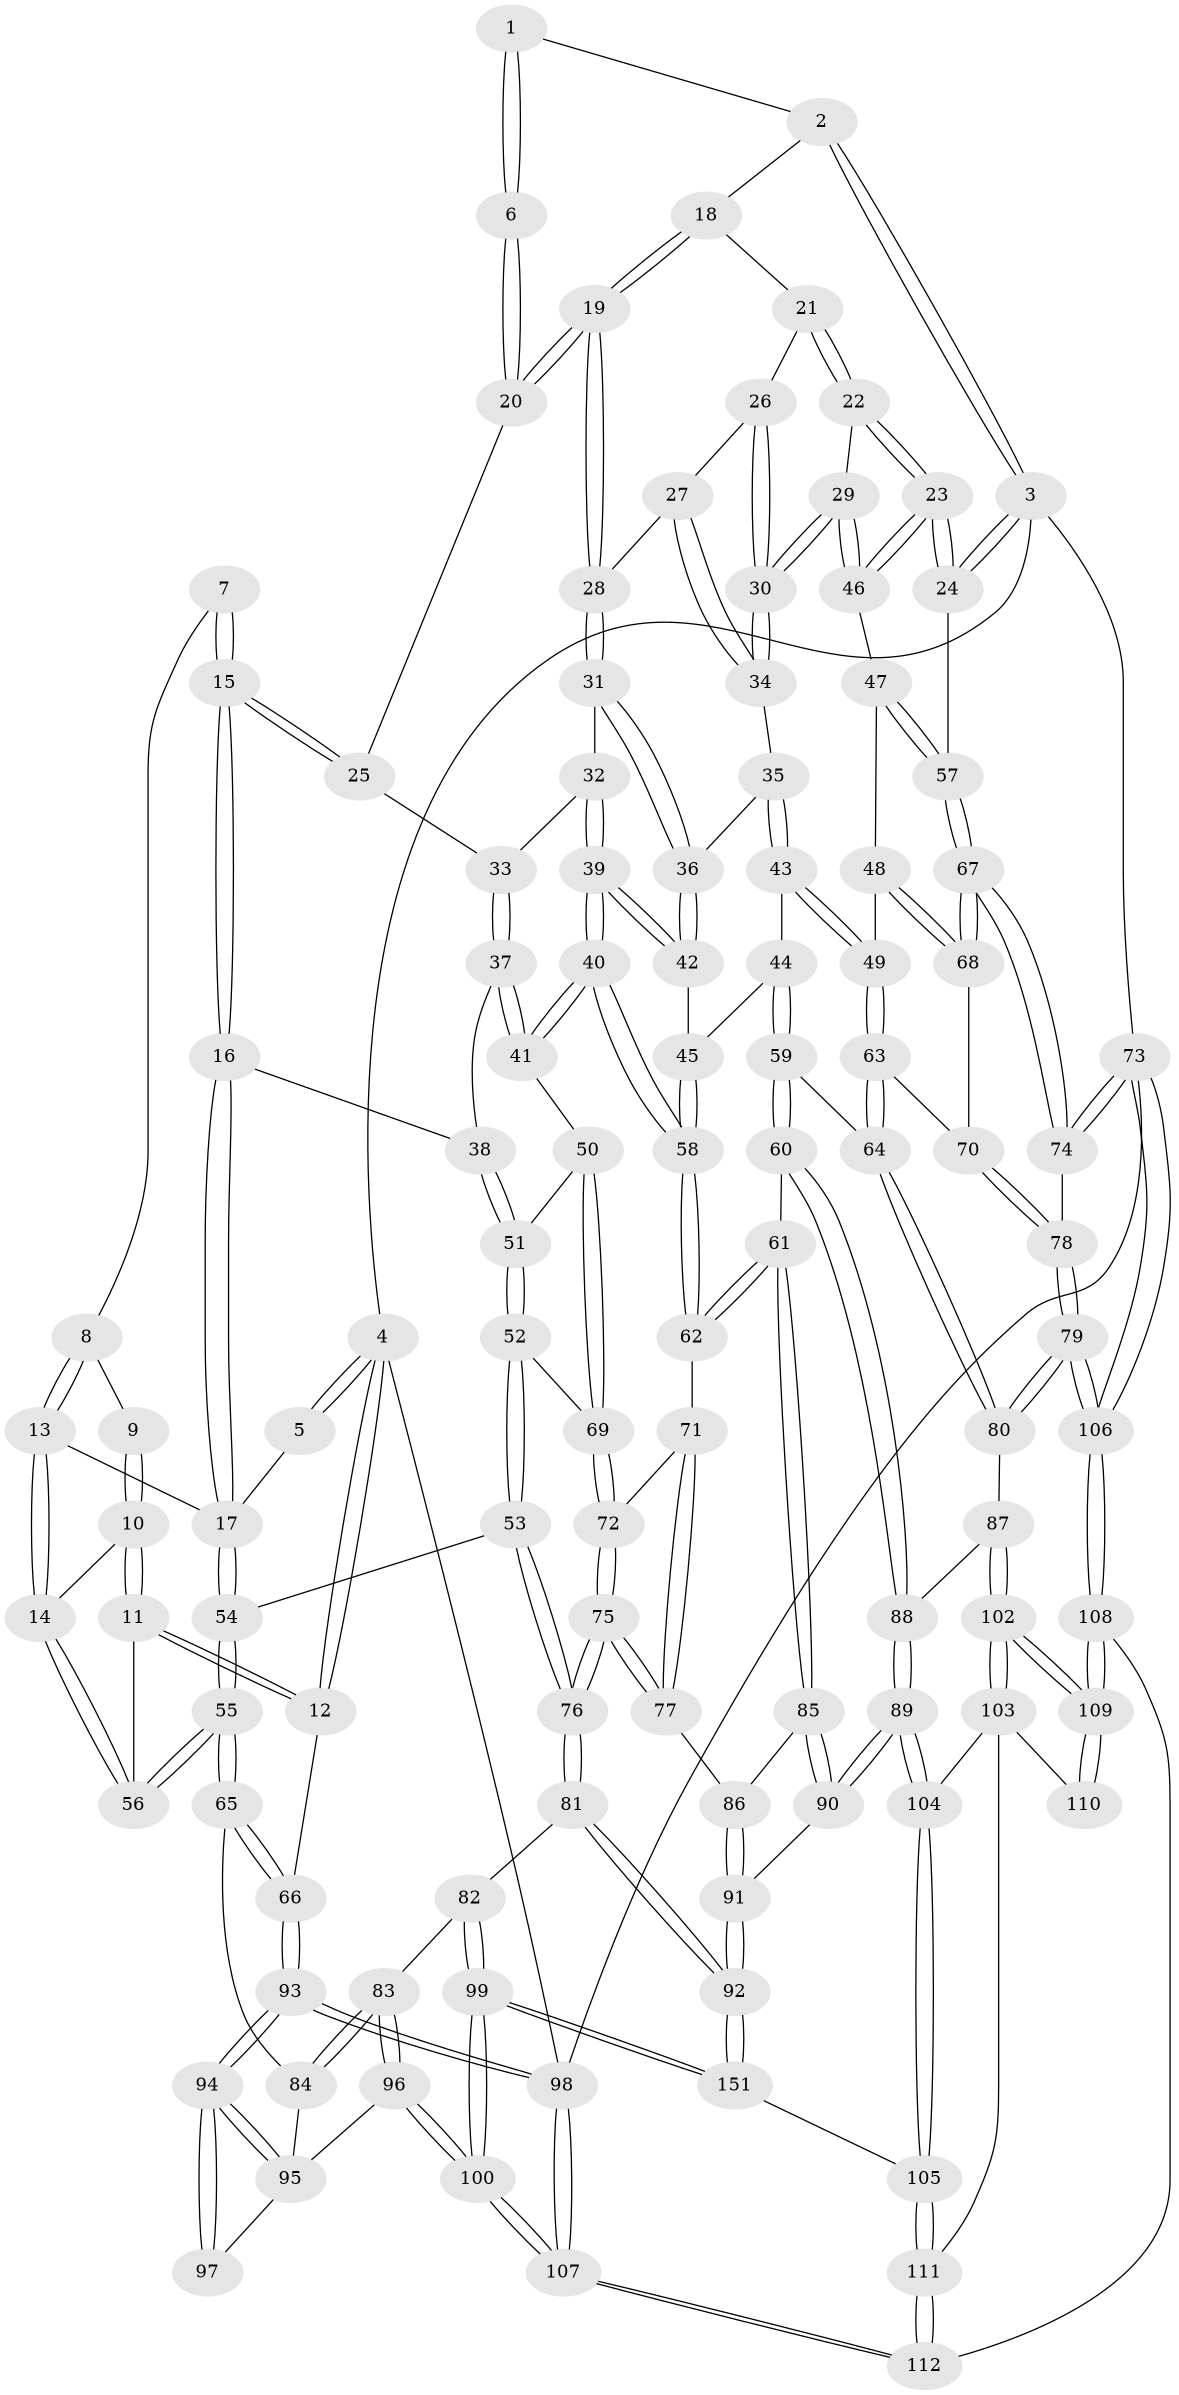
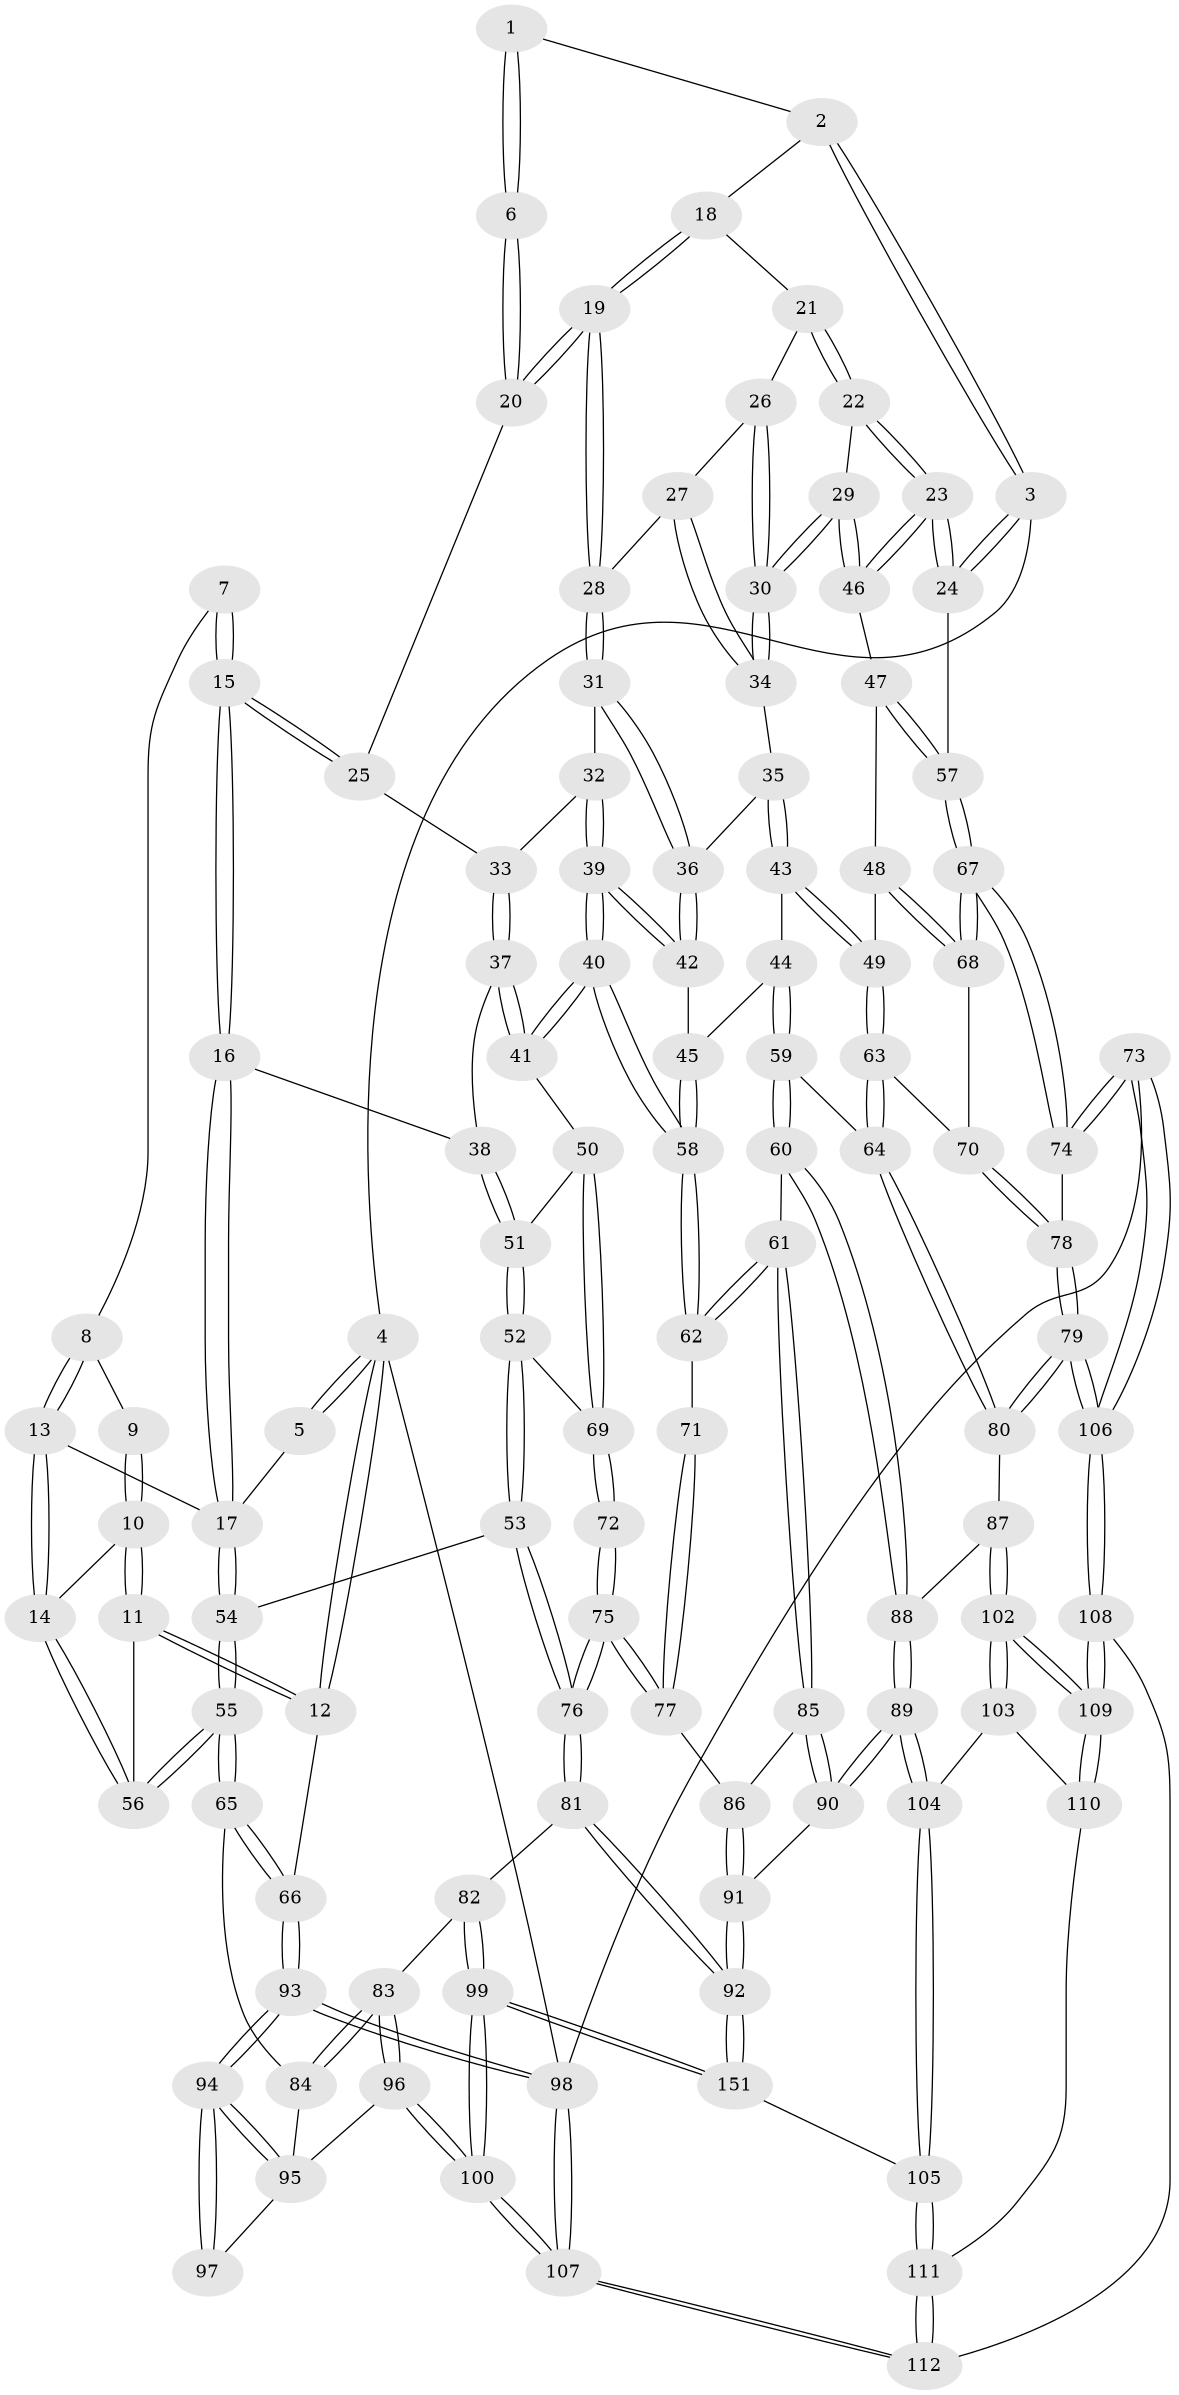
(1123, 766) -> none
(651, 1478) -> none
(999, 2000) -> (1066, 2064)
